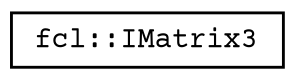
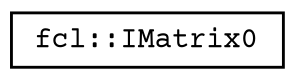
(147, 40) -> (147, 40)
